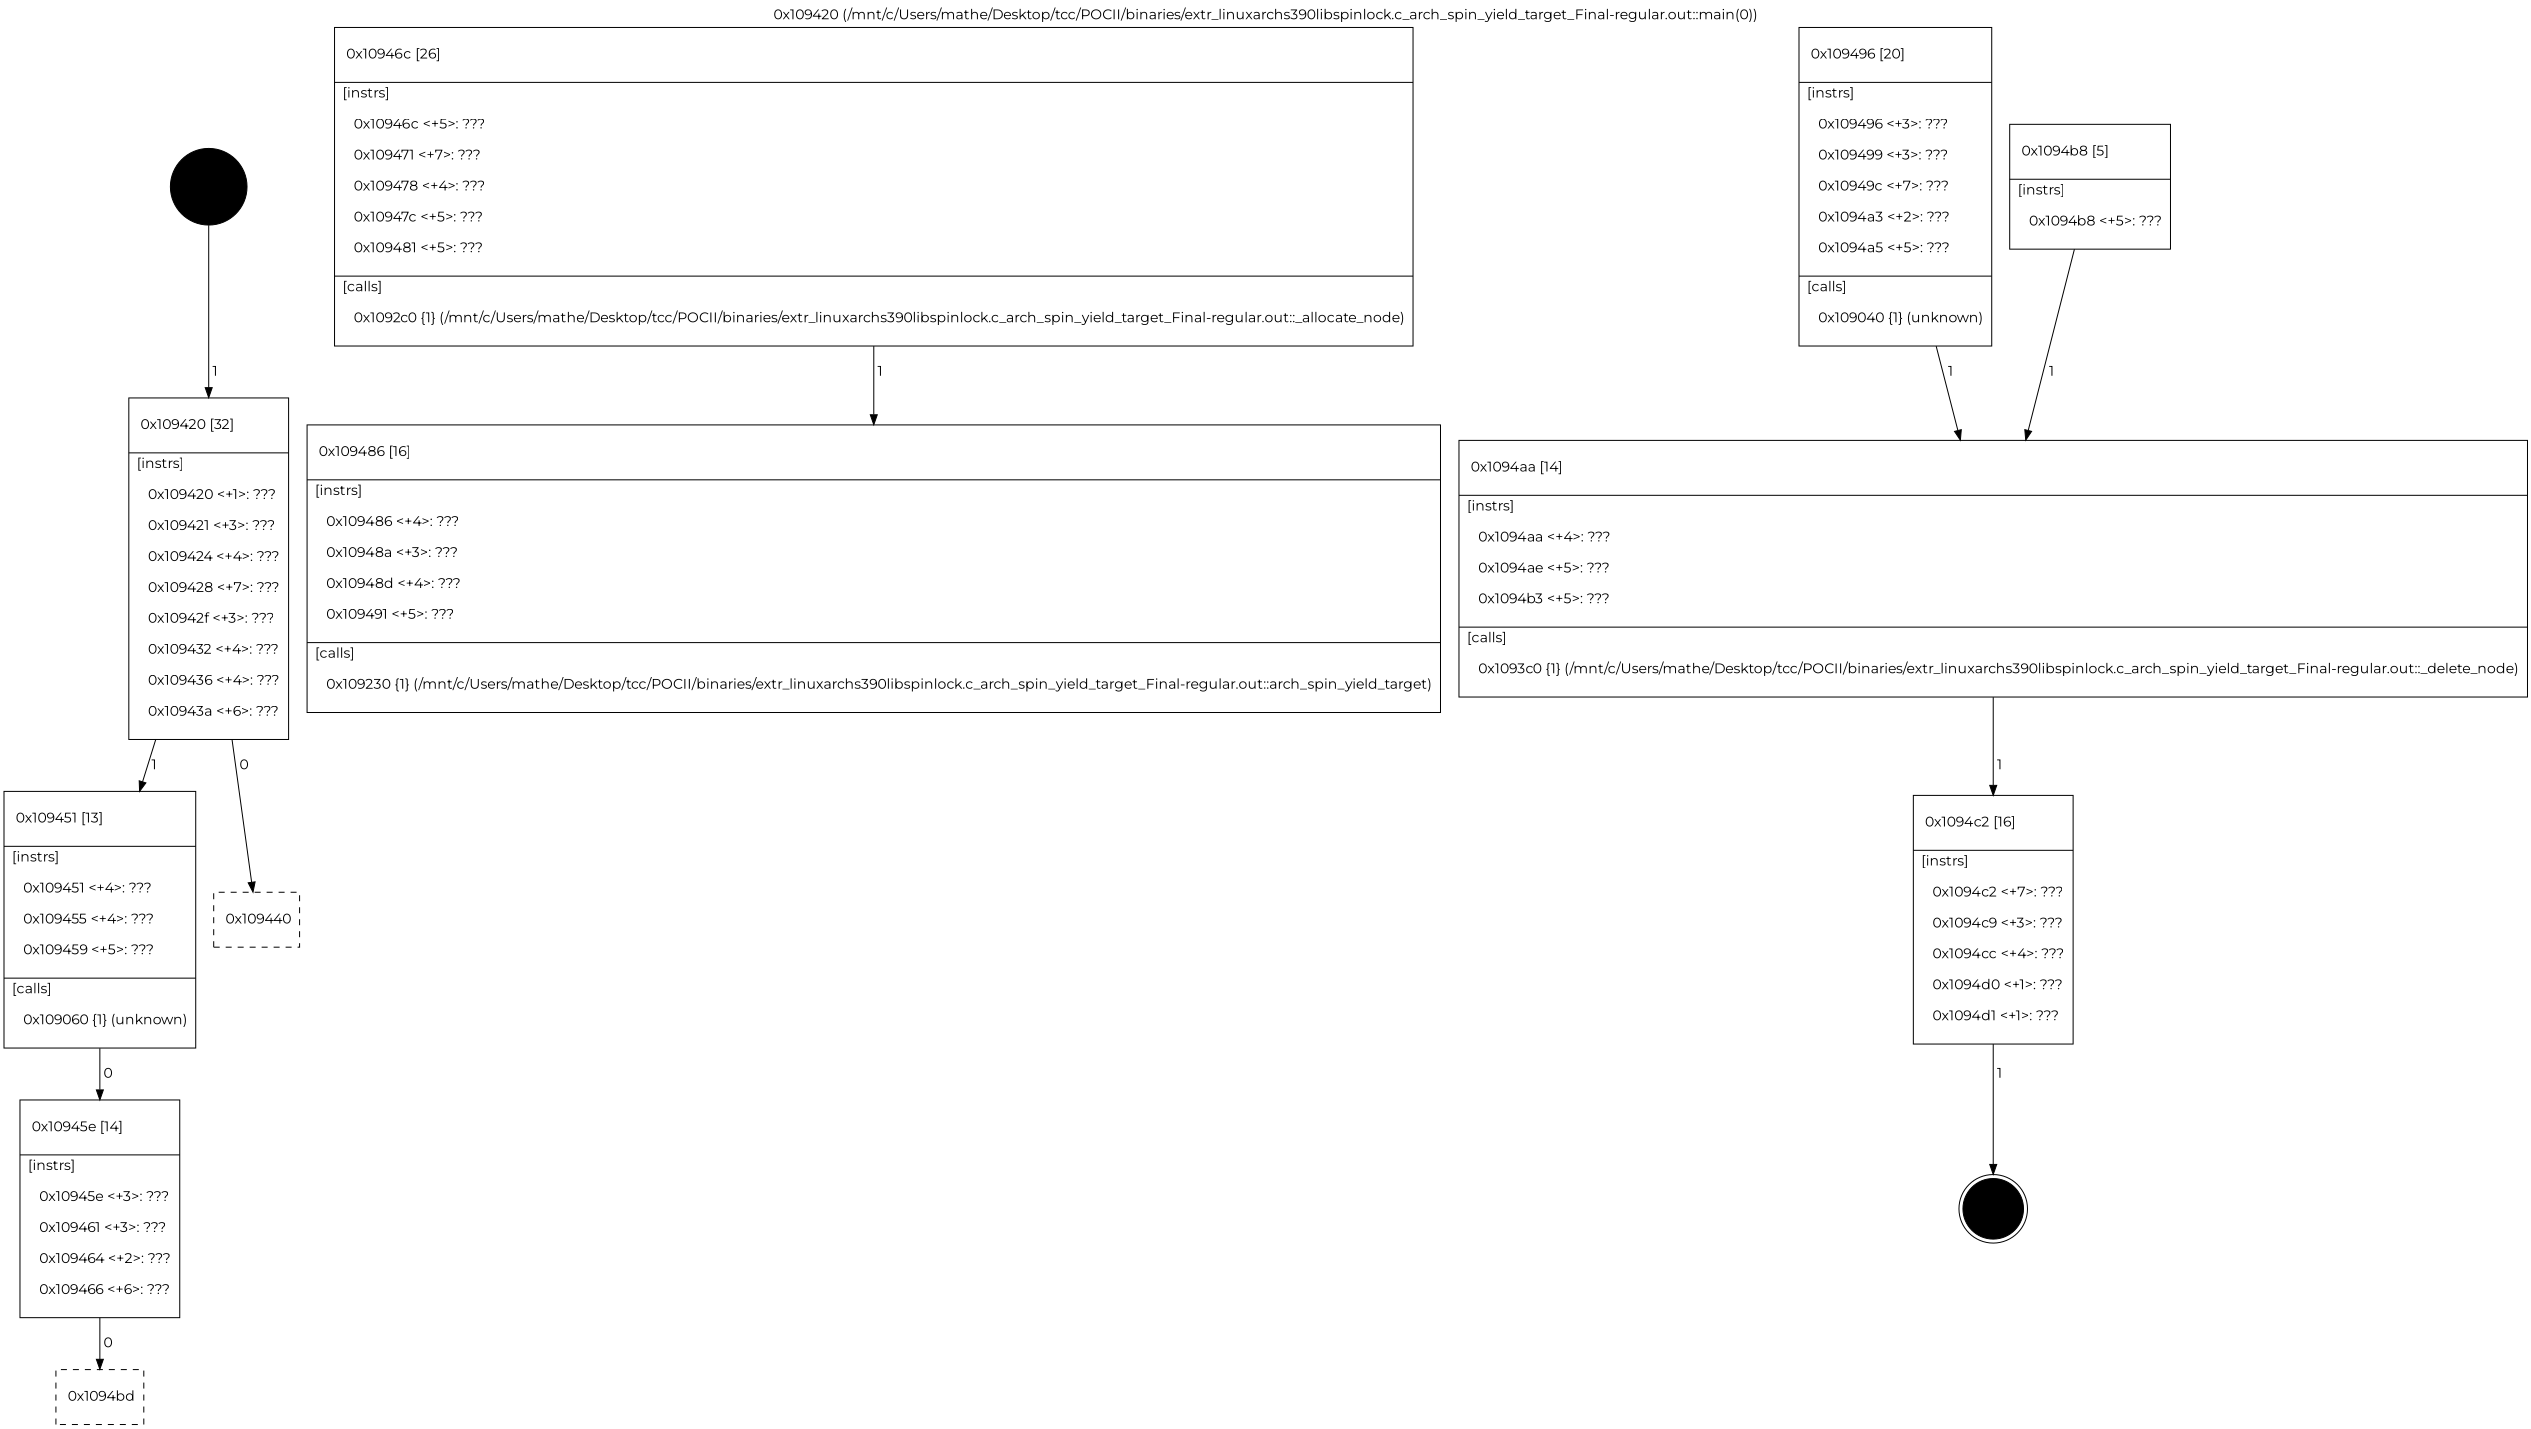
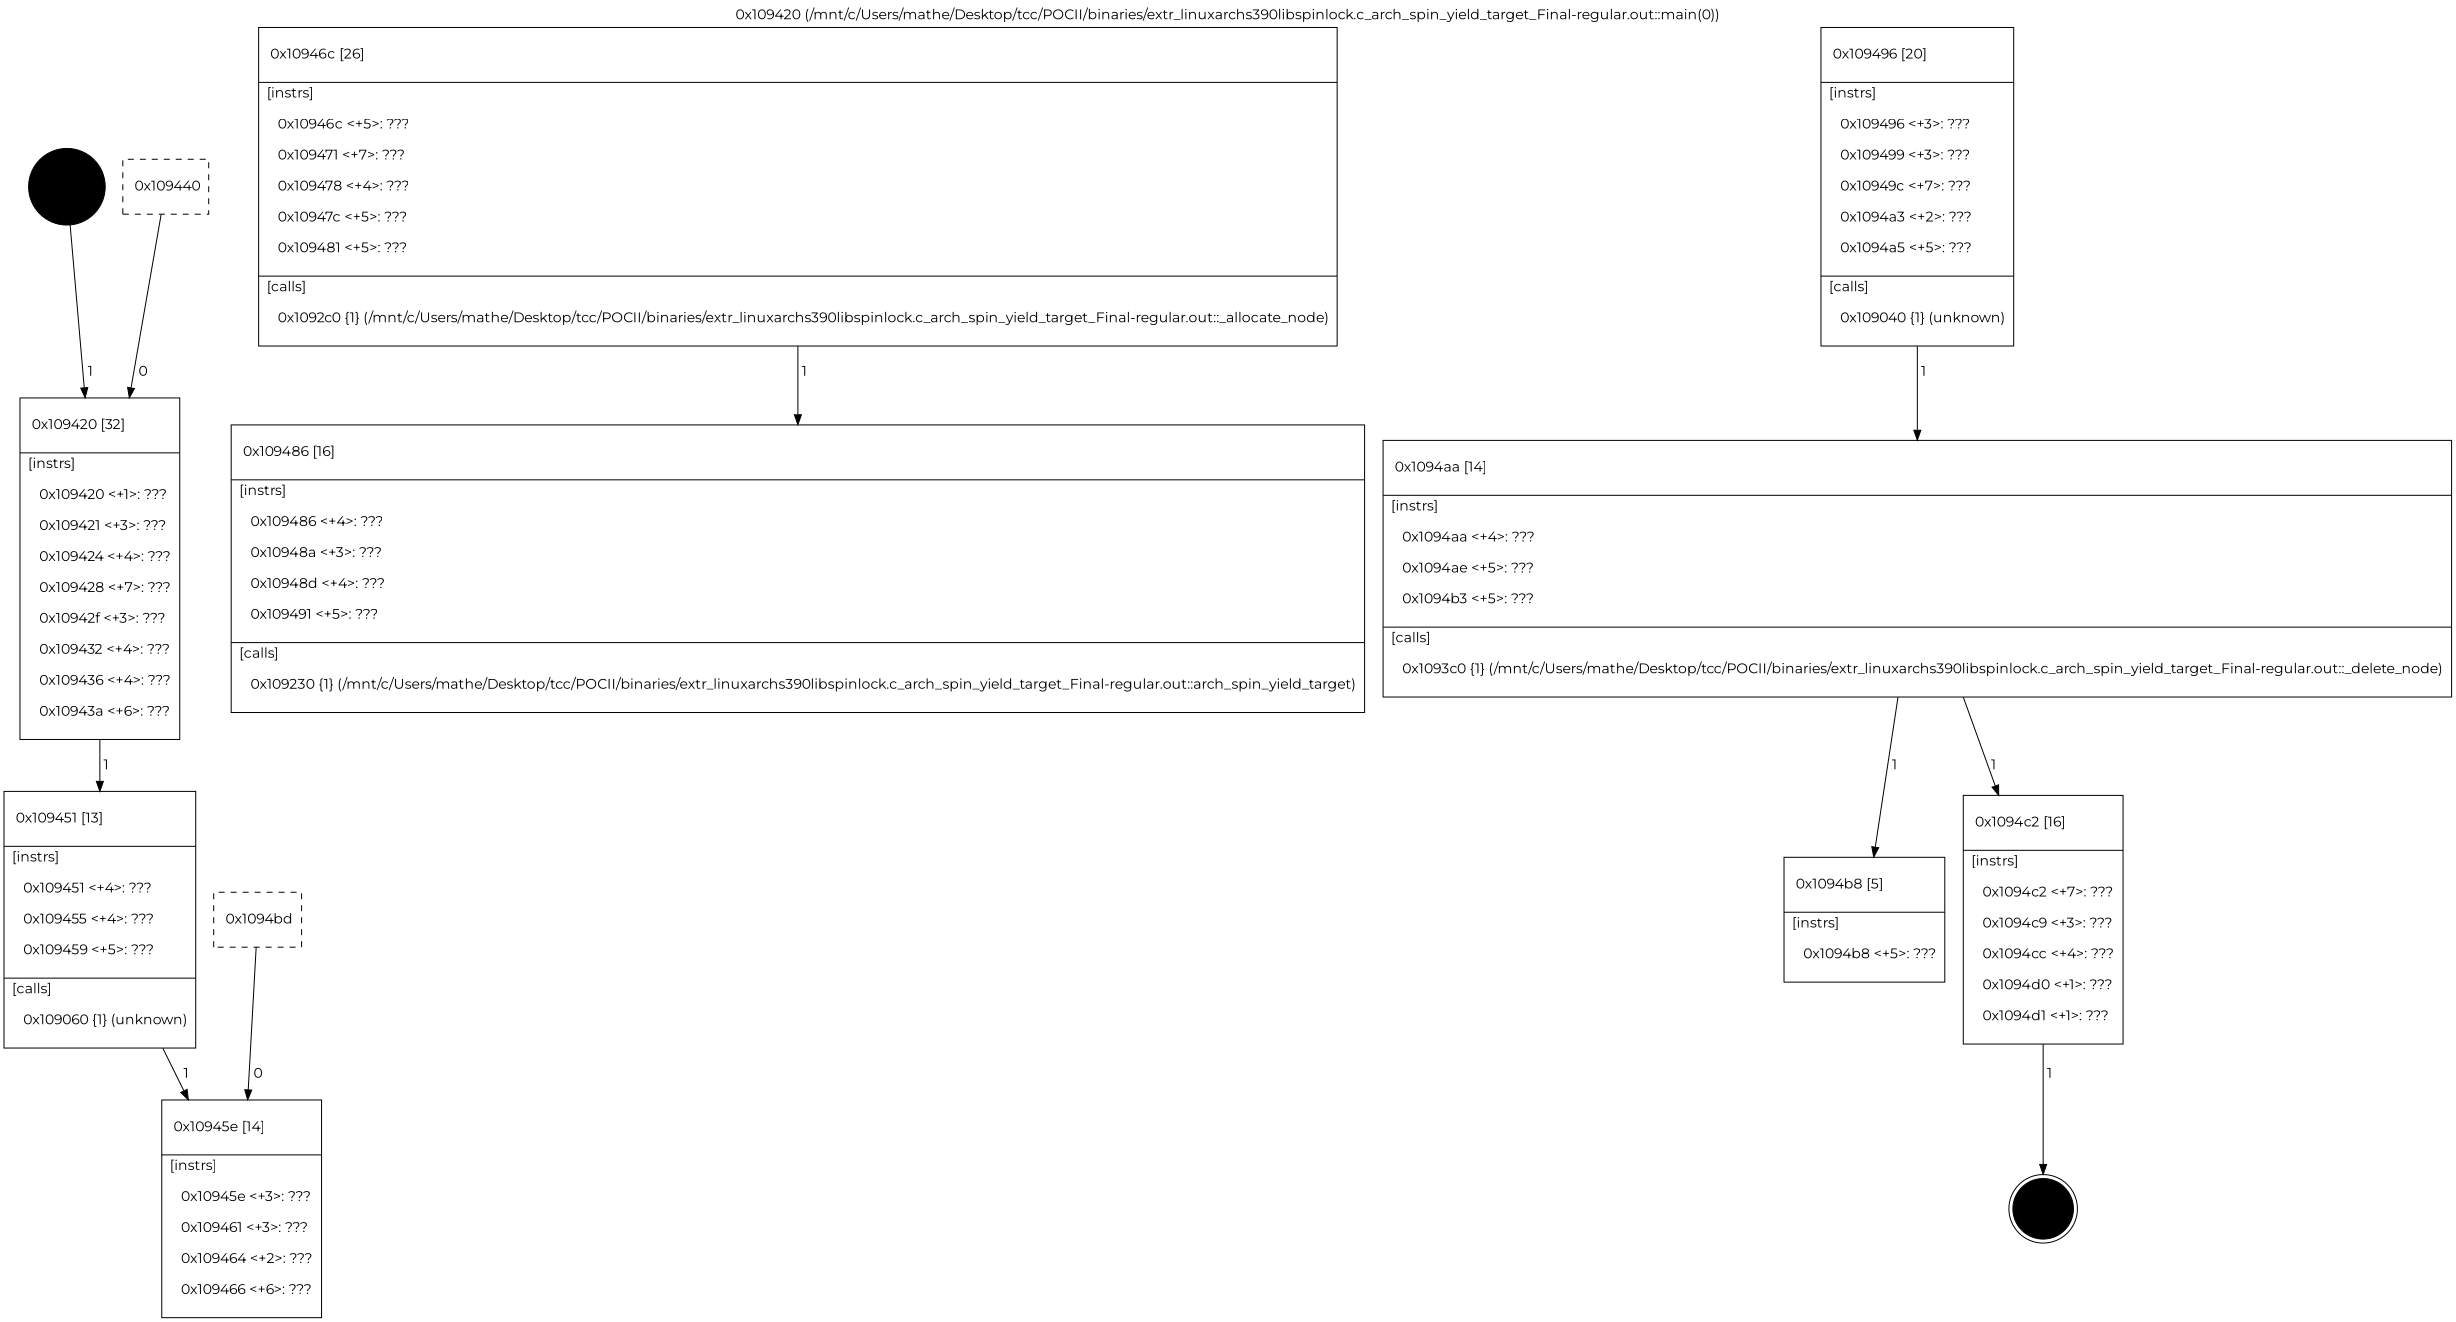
(2051, 340) -> (1887, 772)
(242, 811) -> (146, 301)
(106, 1074) -> (185, 1074)
(100, 1338) -> (252, 1018)
